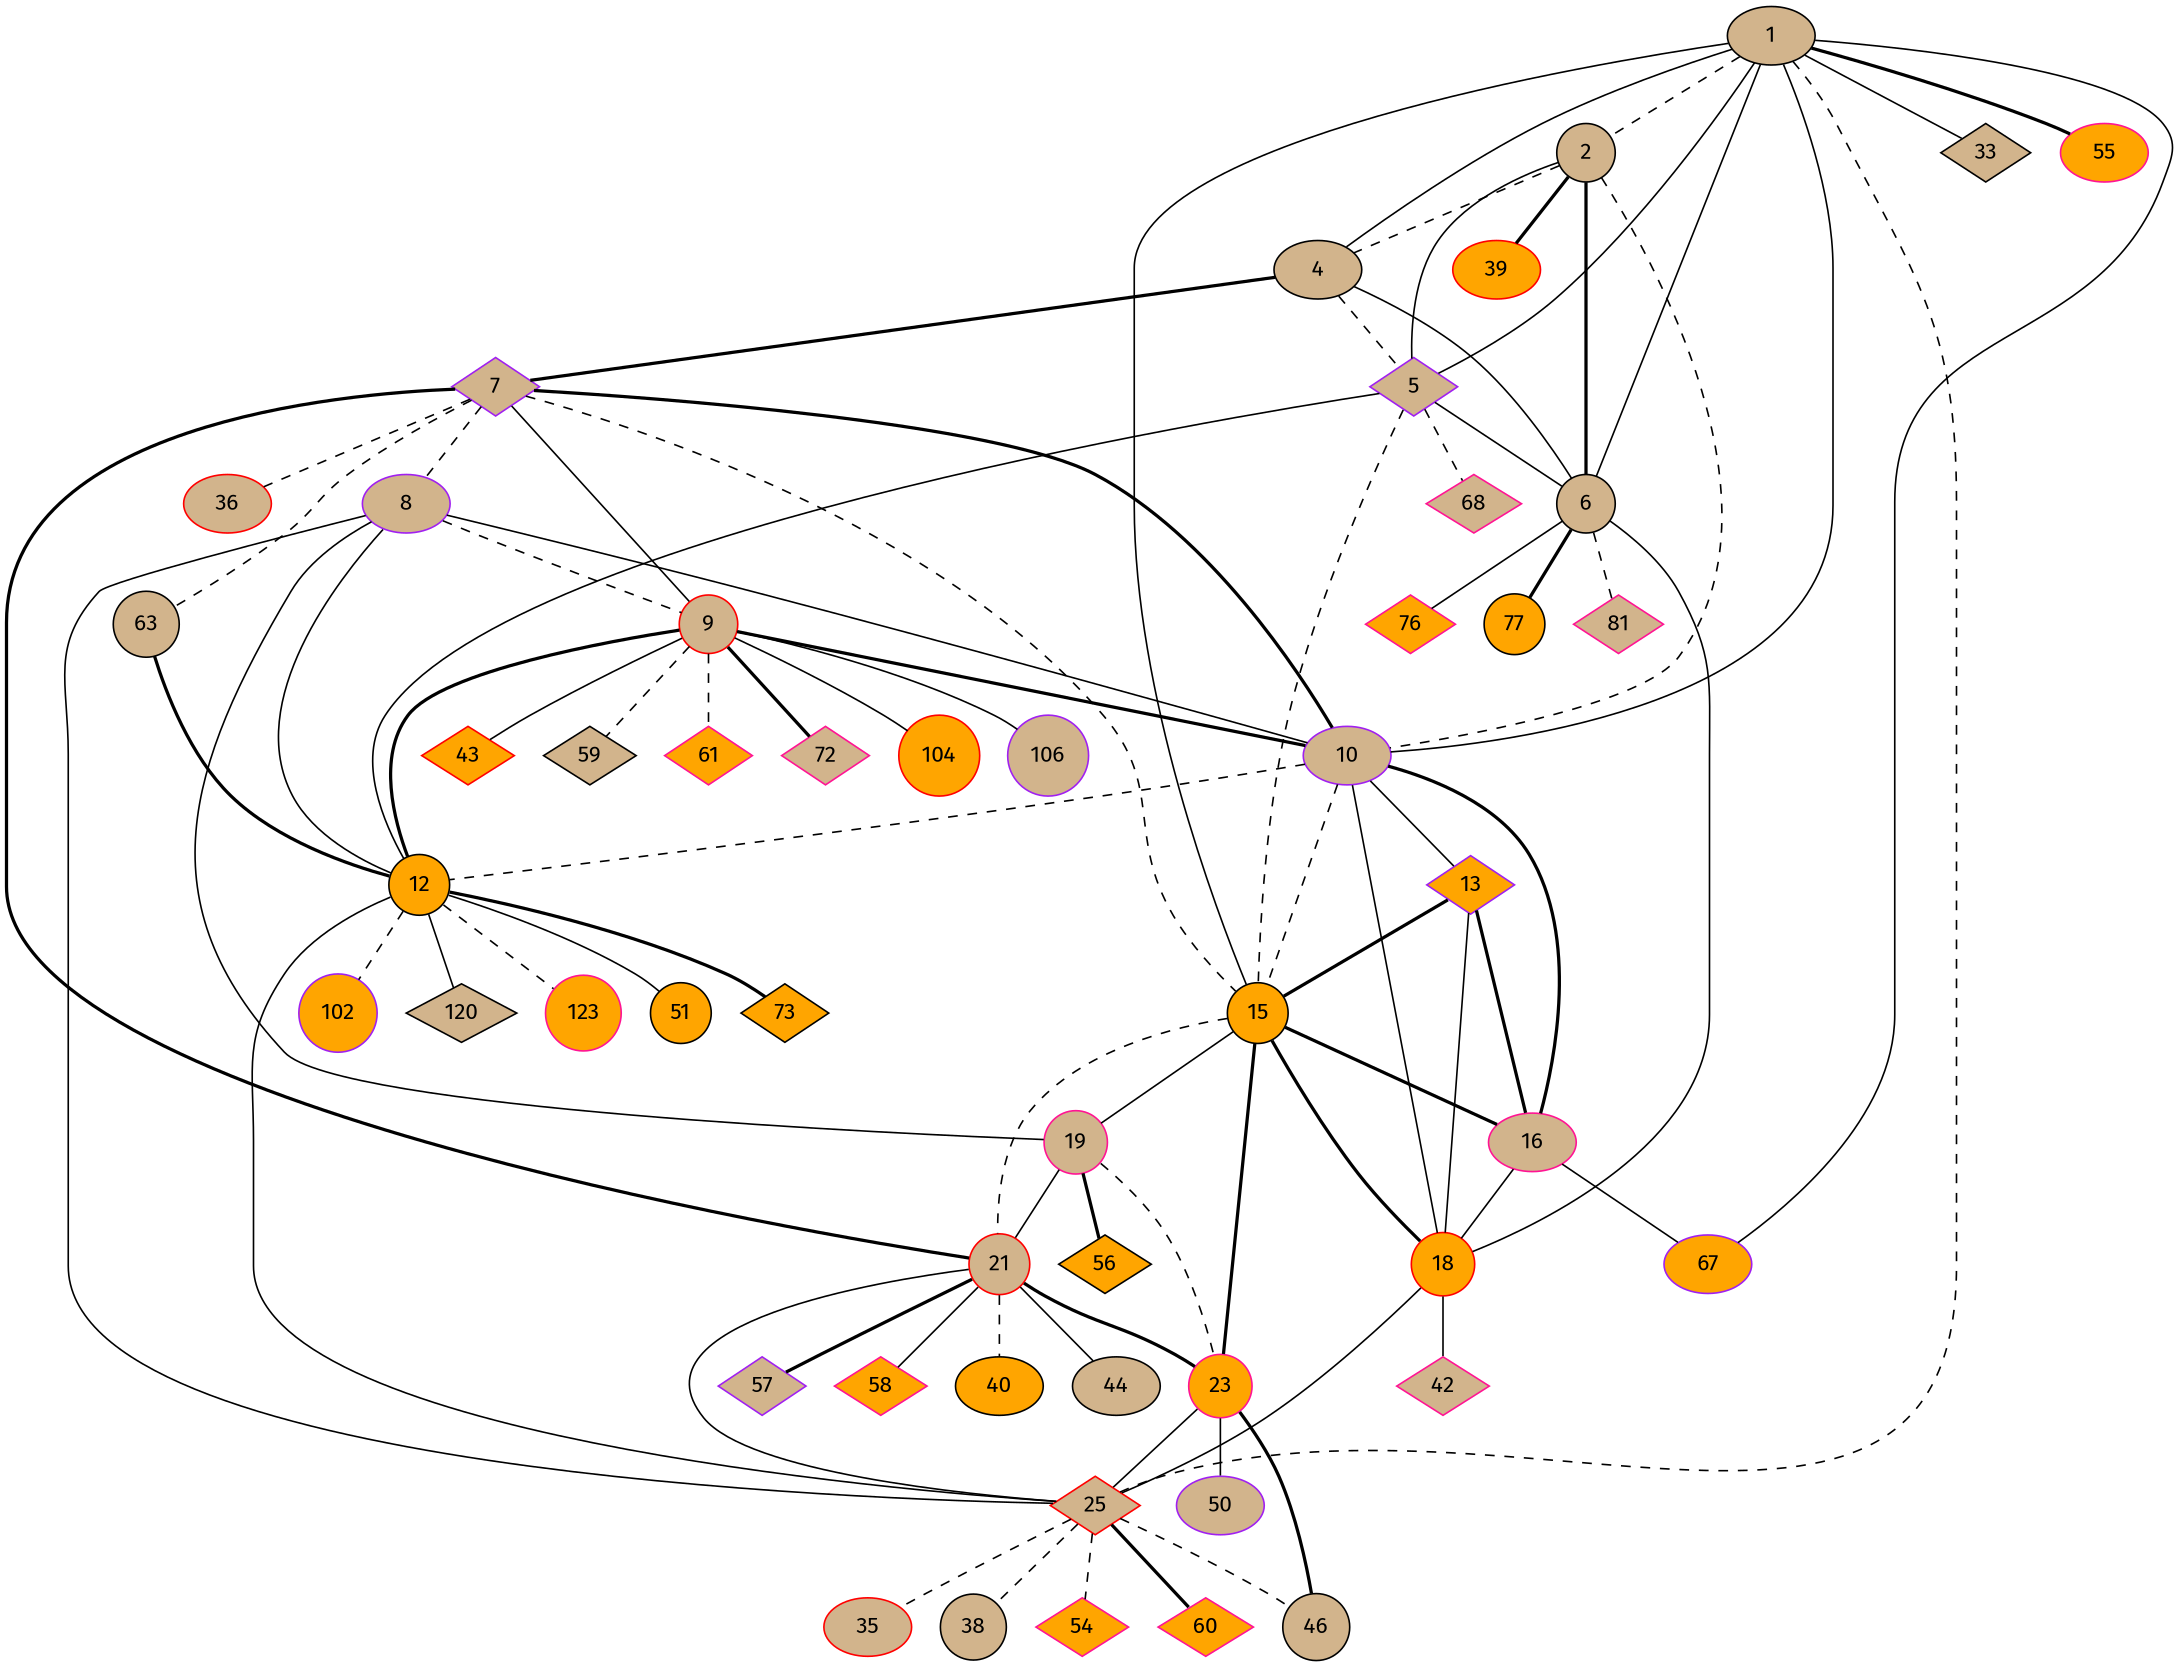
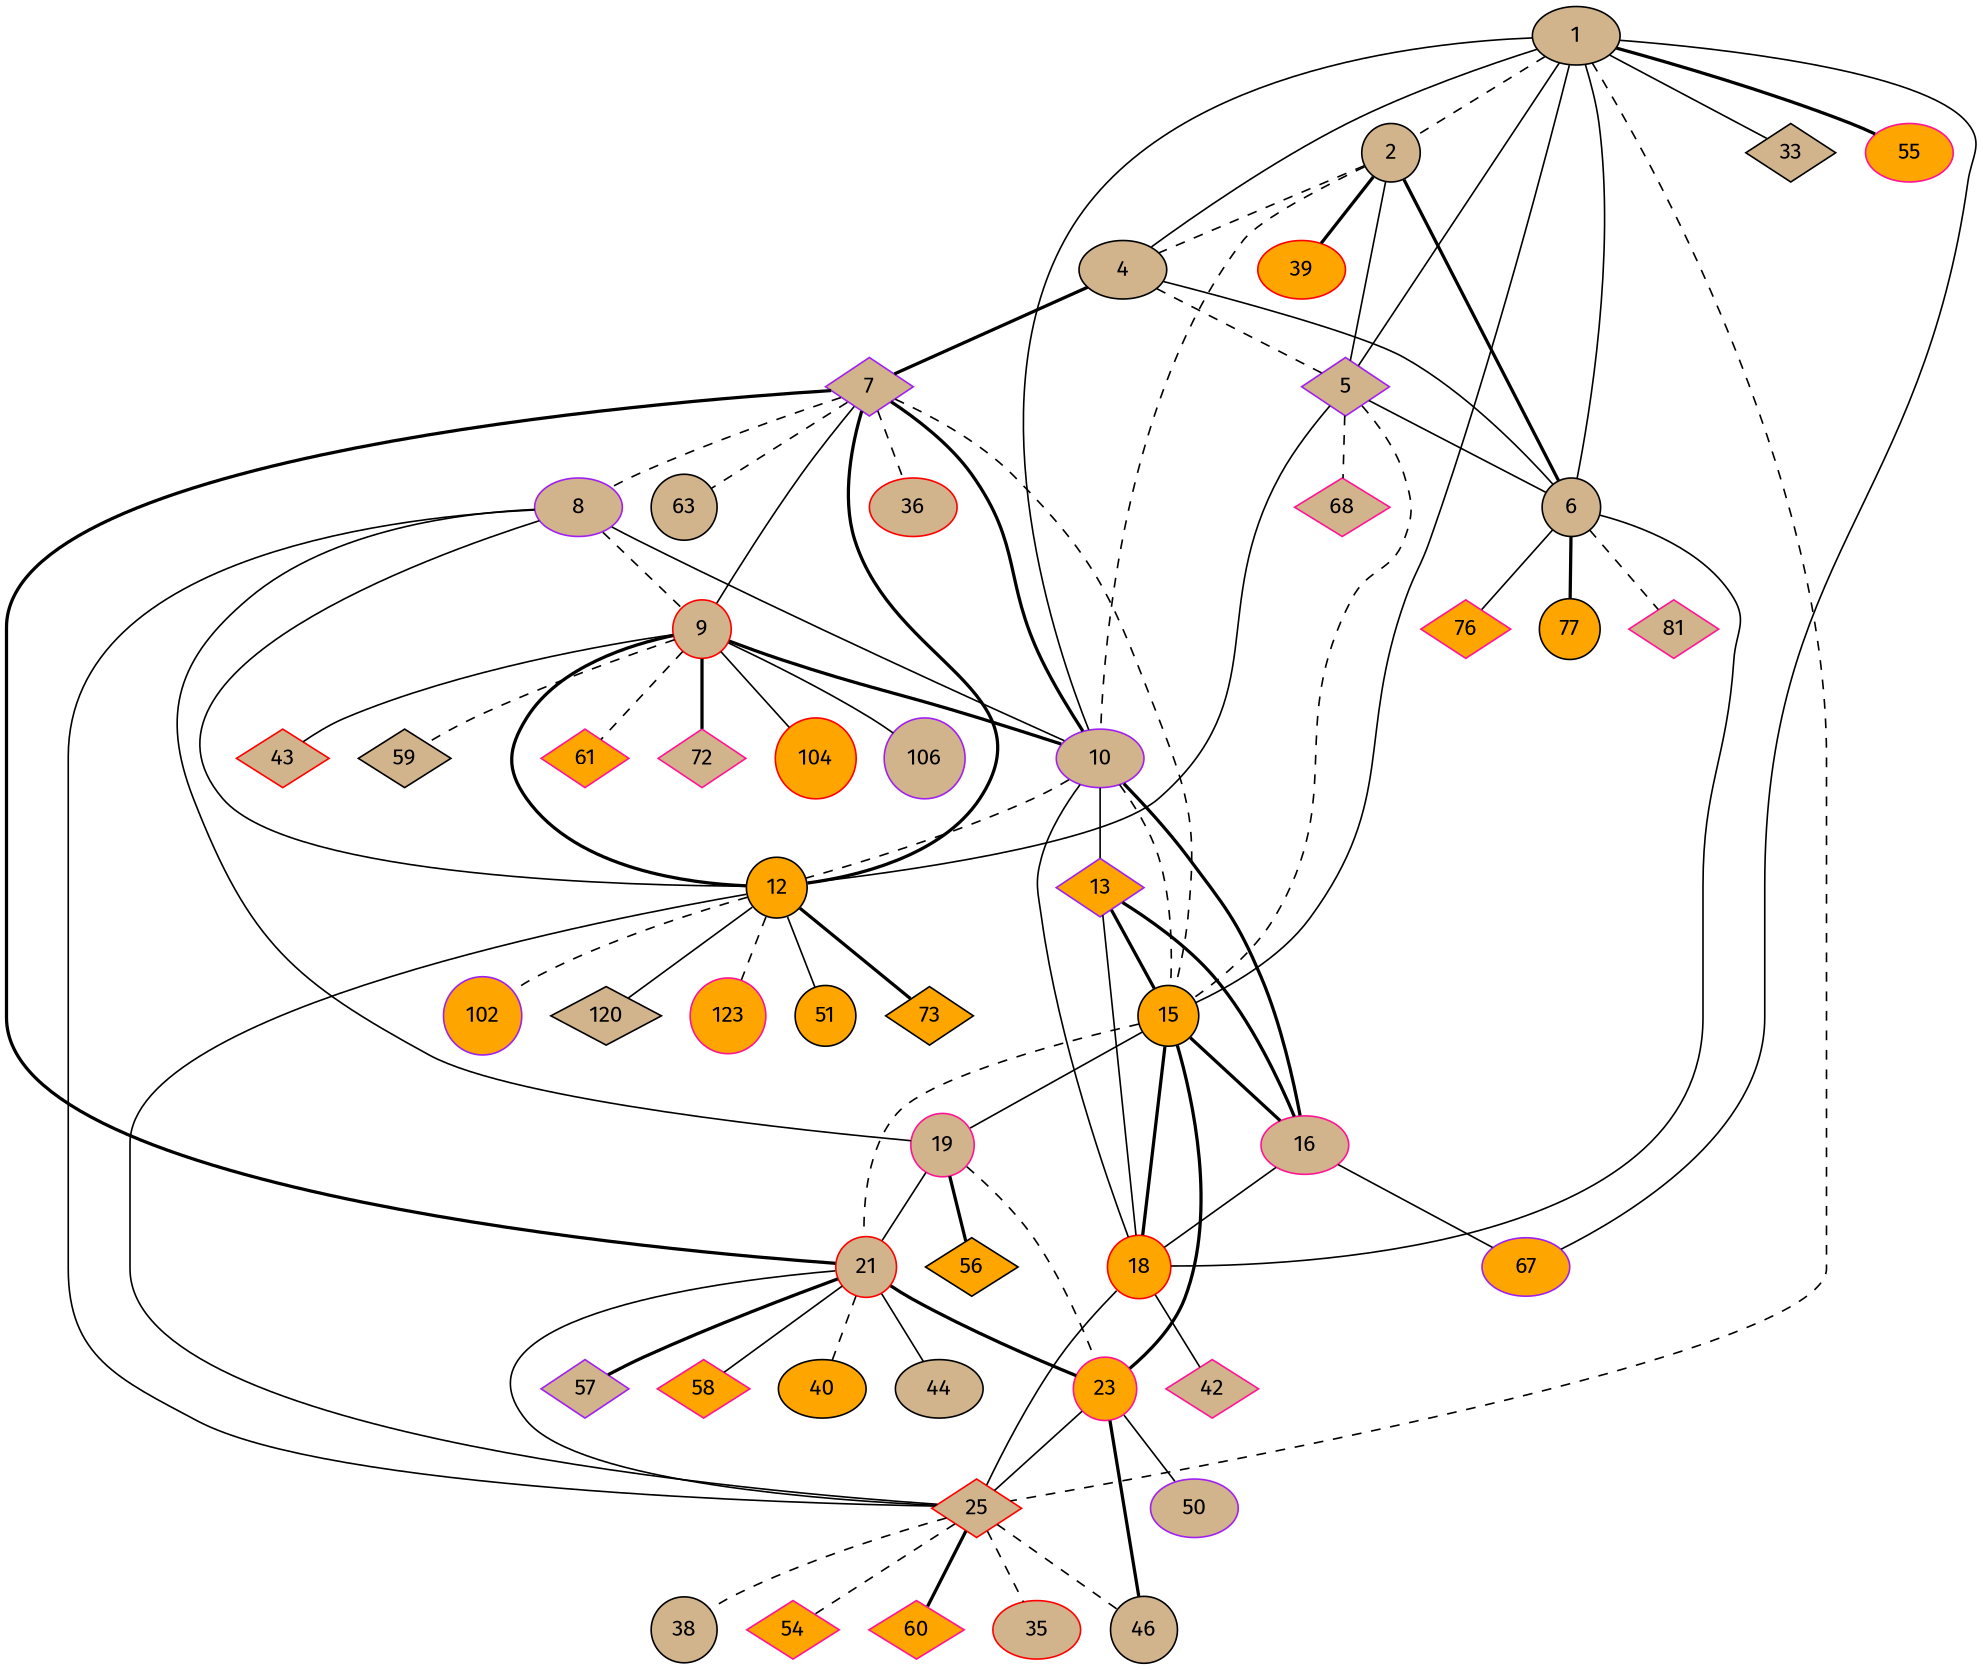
(468, 756) -> (283, 758)
(238, 802) -> (959, 676)
